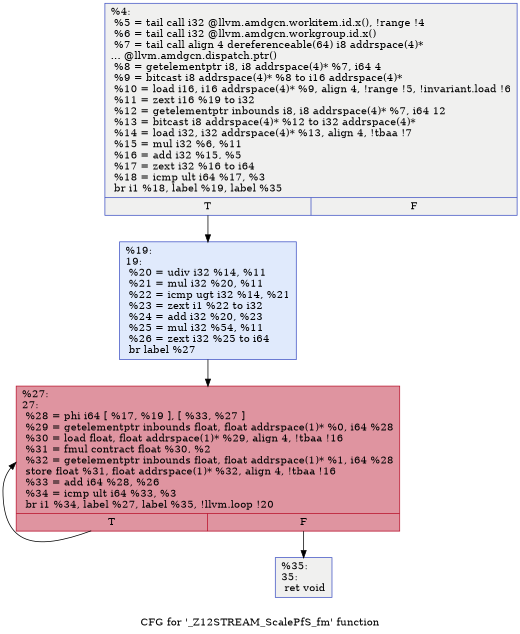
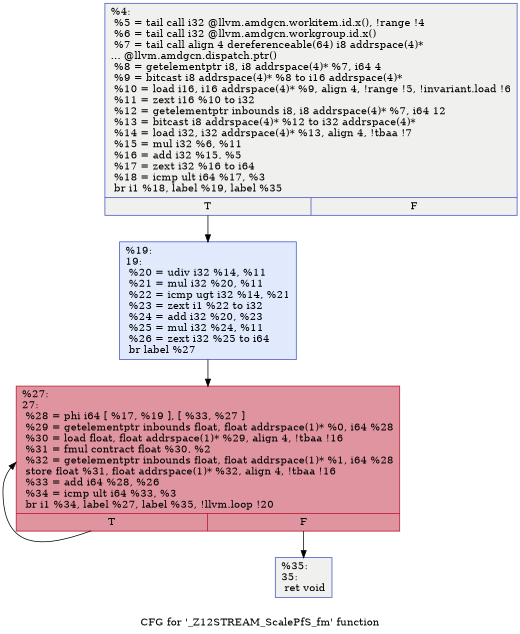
(183, 100) -> (183, 100)
(195, 328) -> (195, 328)
